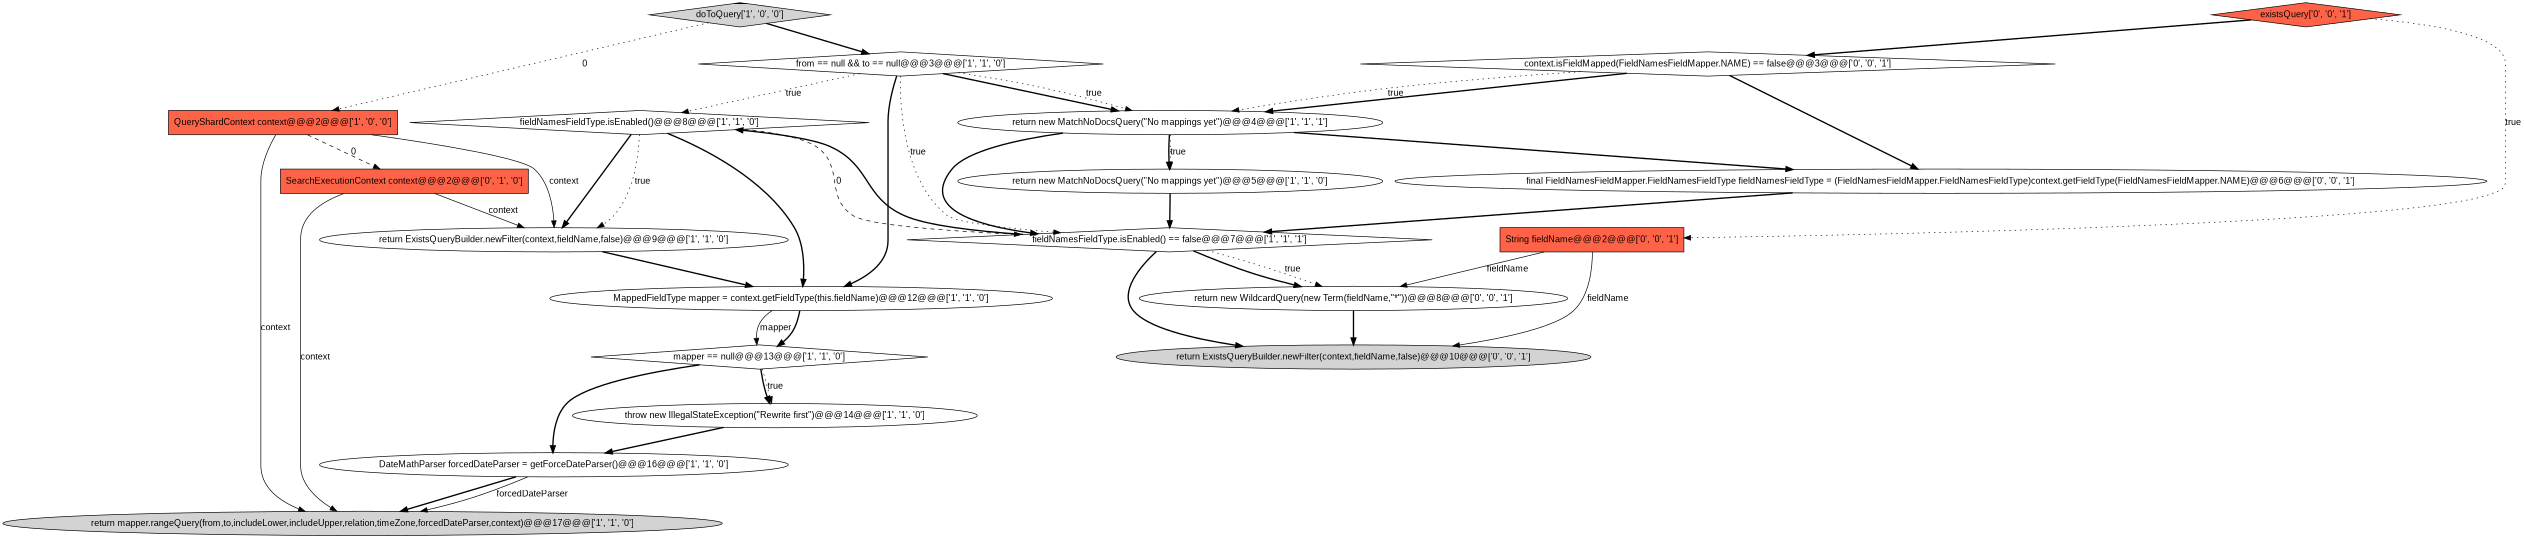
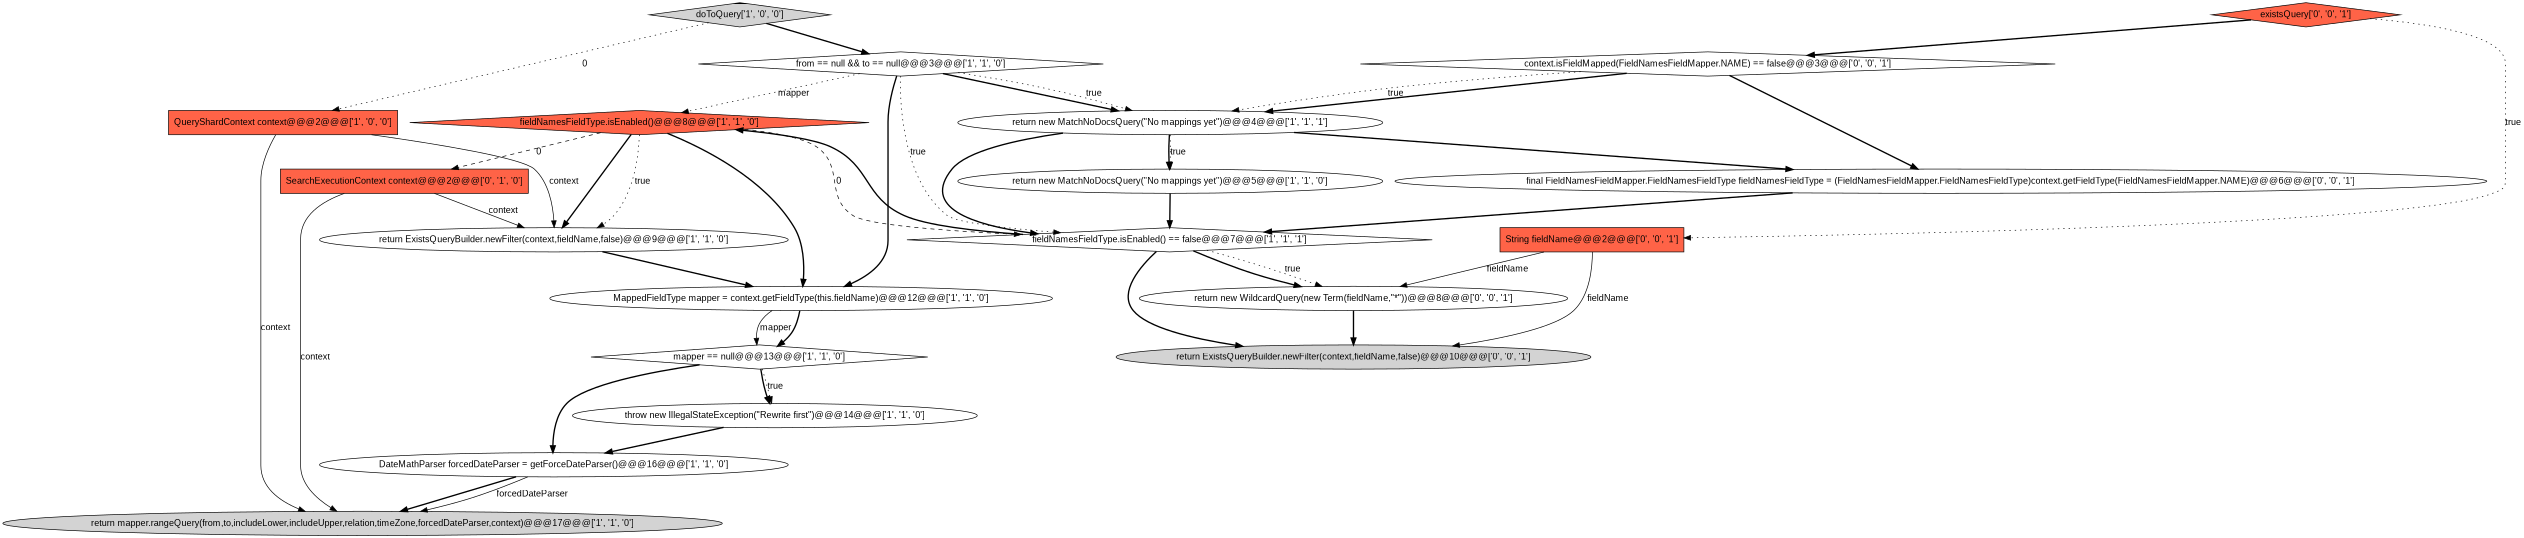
(794, 93) -> (794, 93)
(639, 123) -> (639, 123)
(341, 151) -> (529, 150)
